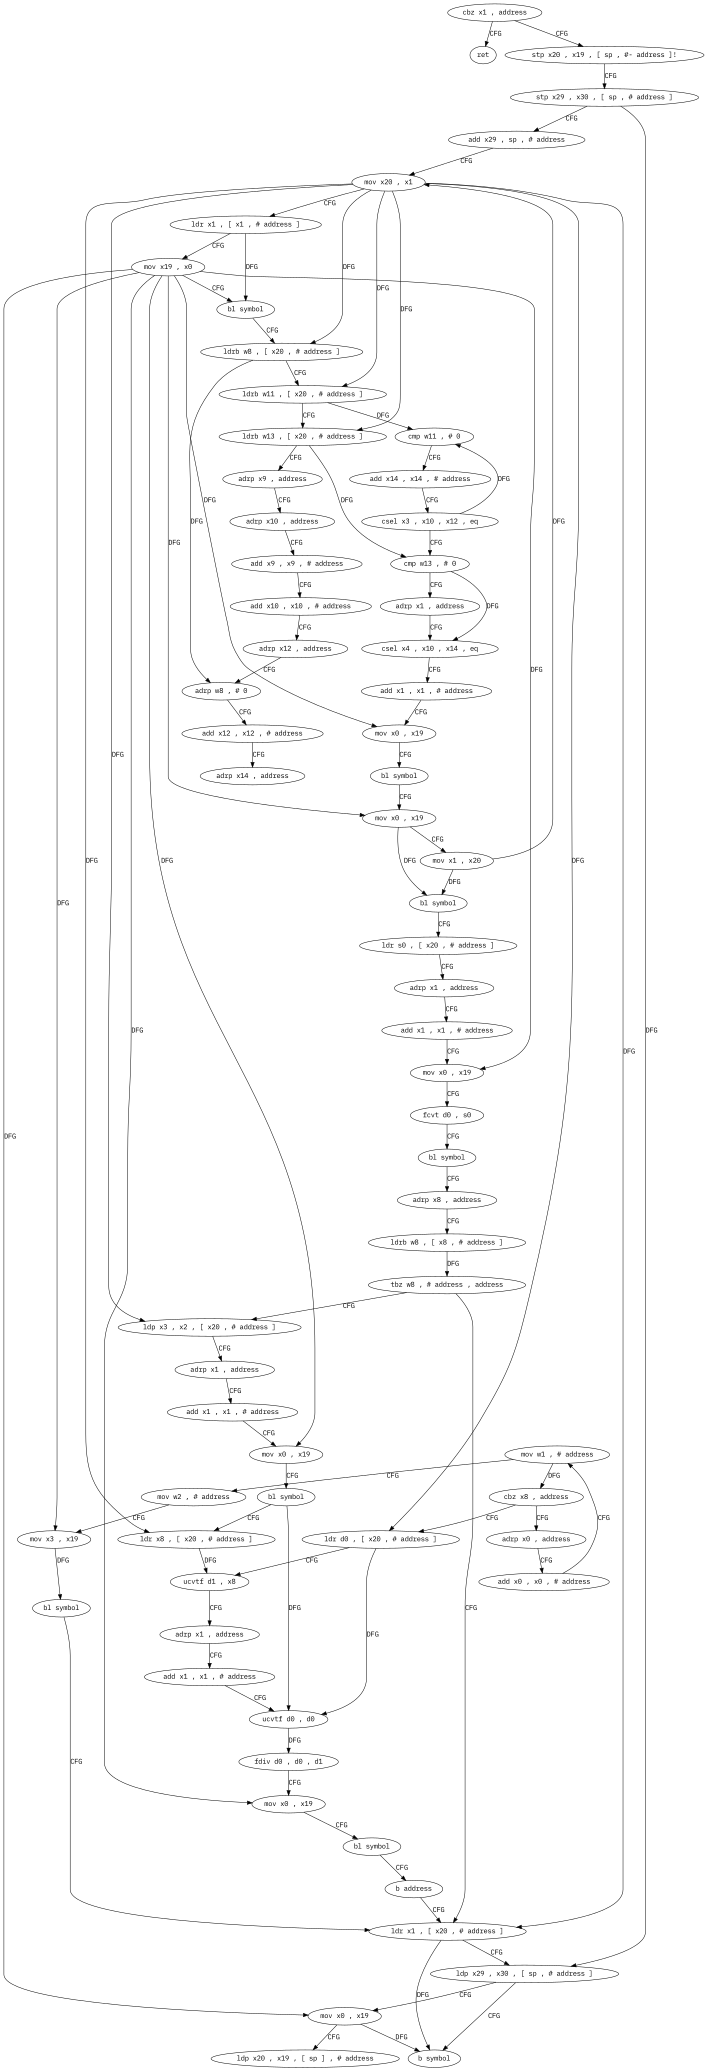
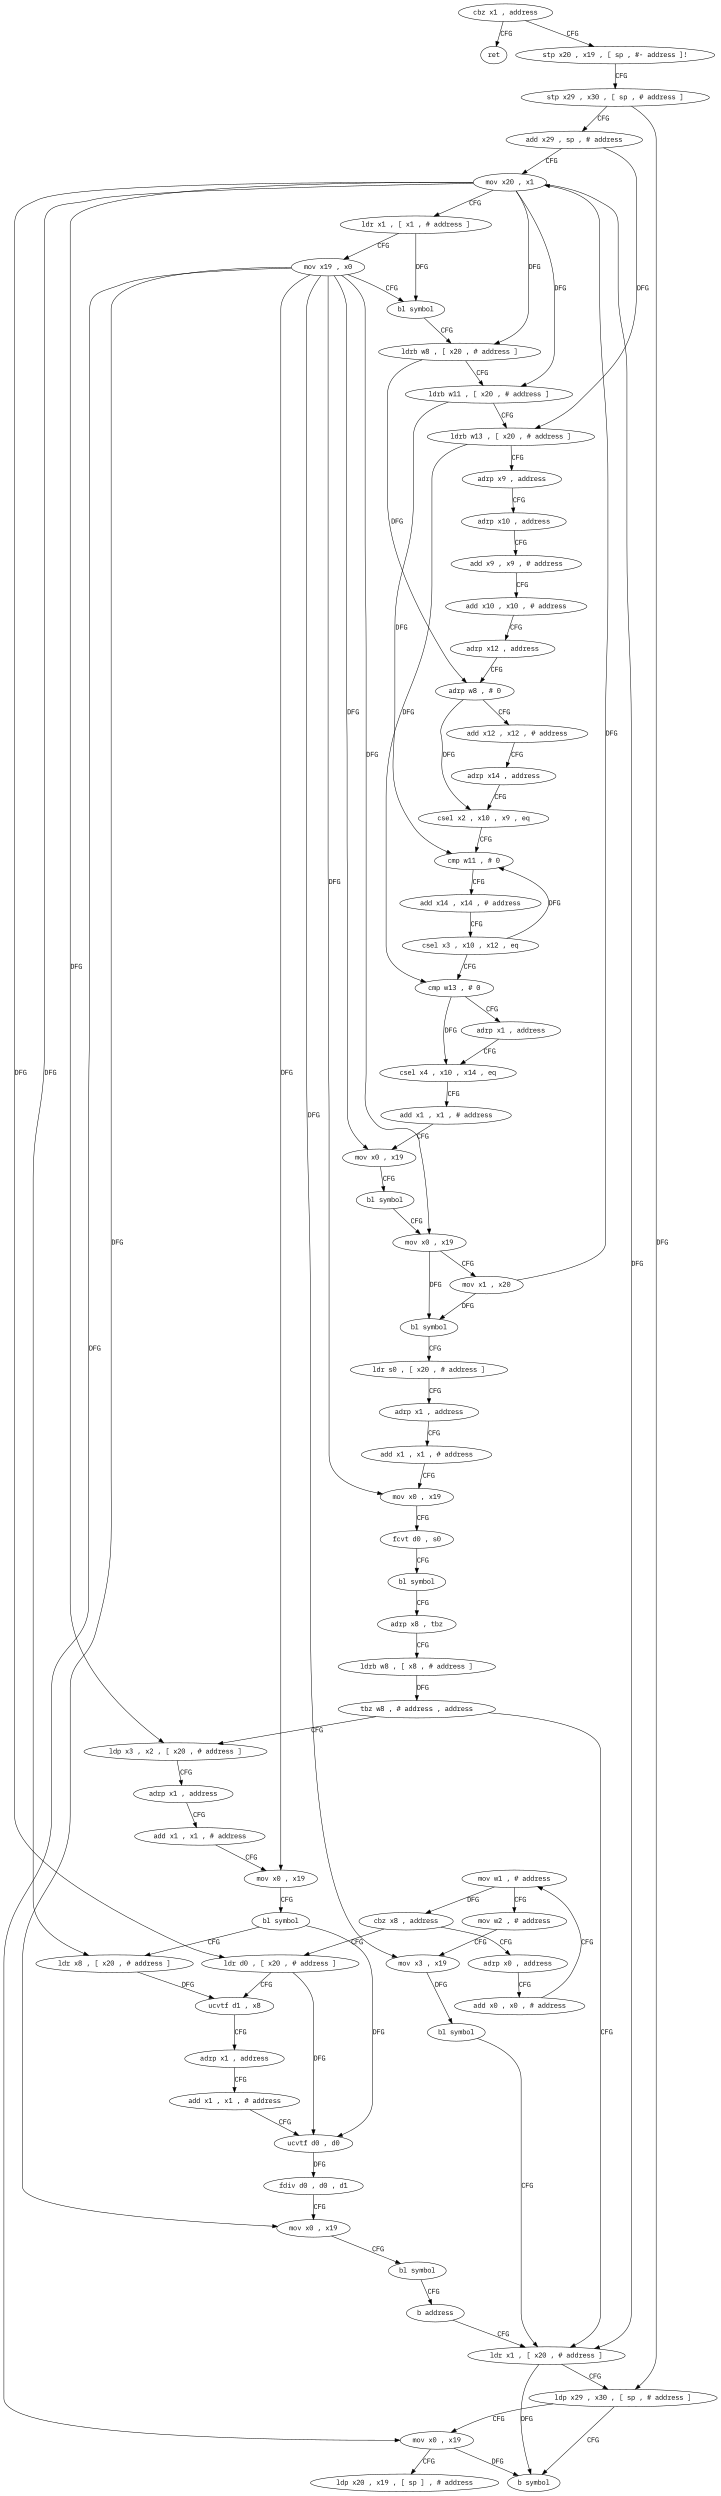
(400, 321) -> (636, 299)
none -> (484, 819)
(447, 1200) -> (417, 1624)
